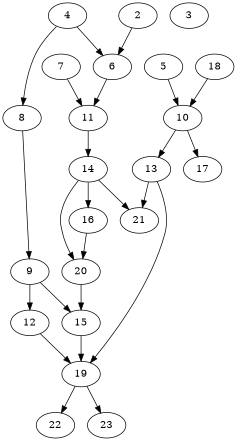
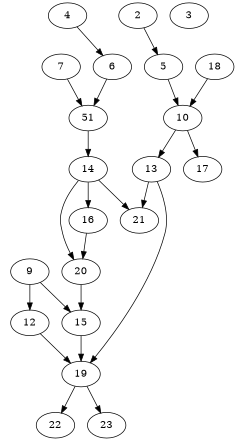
(127, 38) -> (149, 38)
(22, 118) -> none
(88, 118) -> (88, 118)
